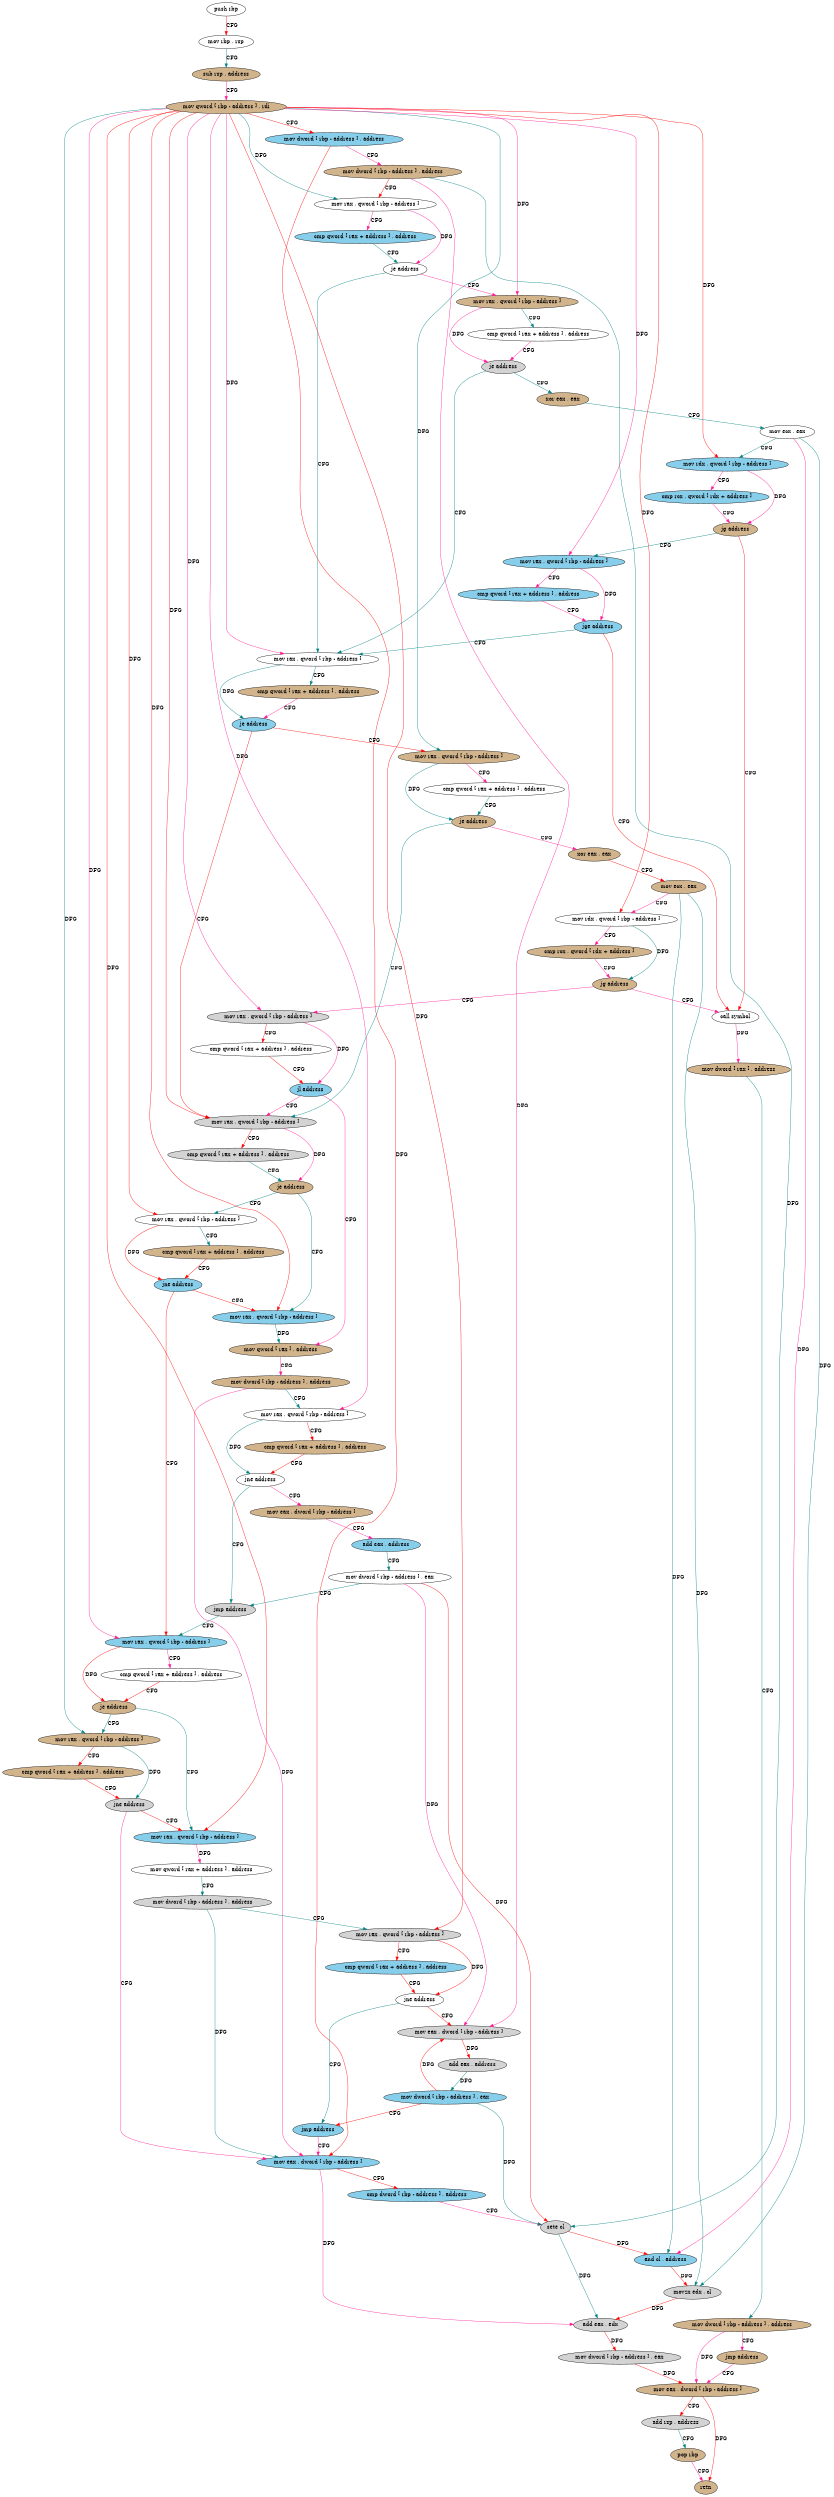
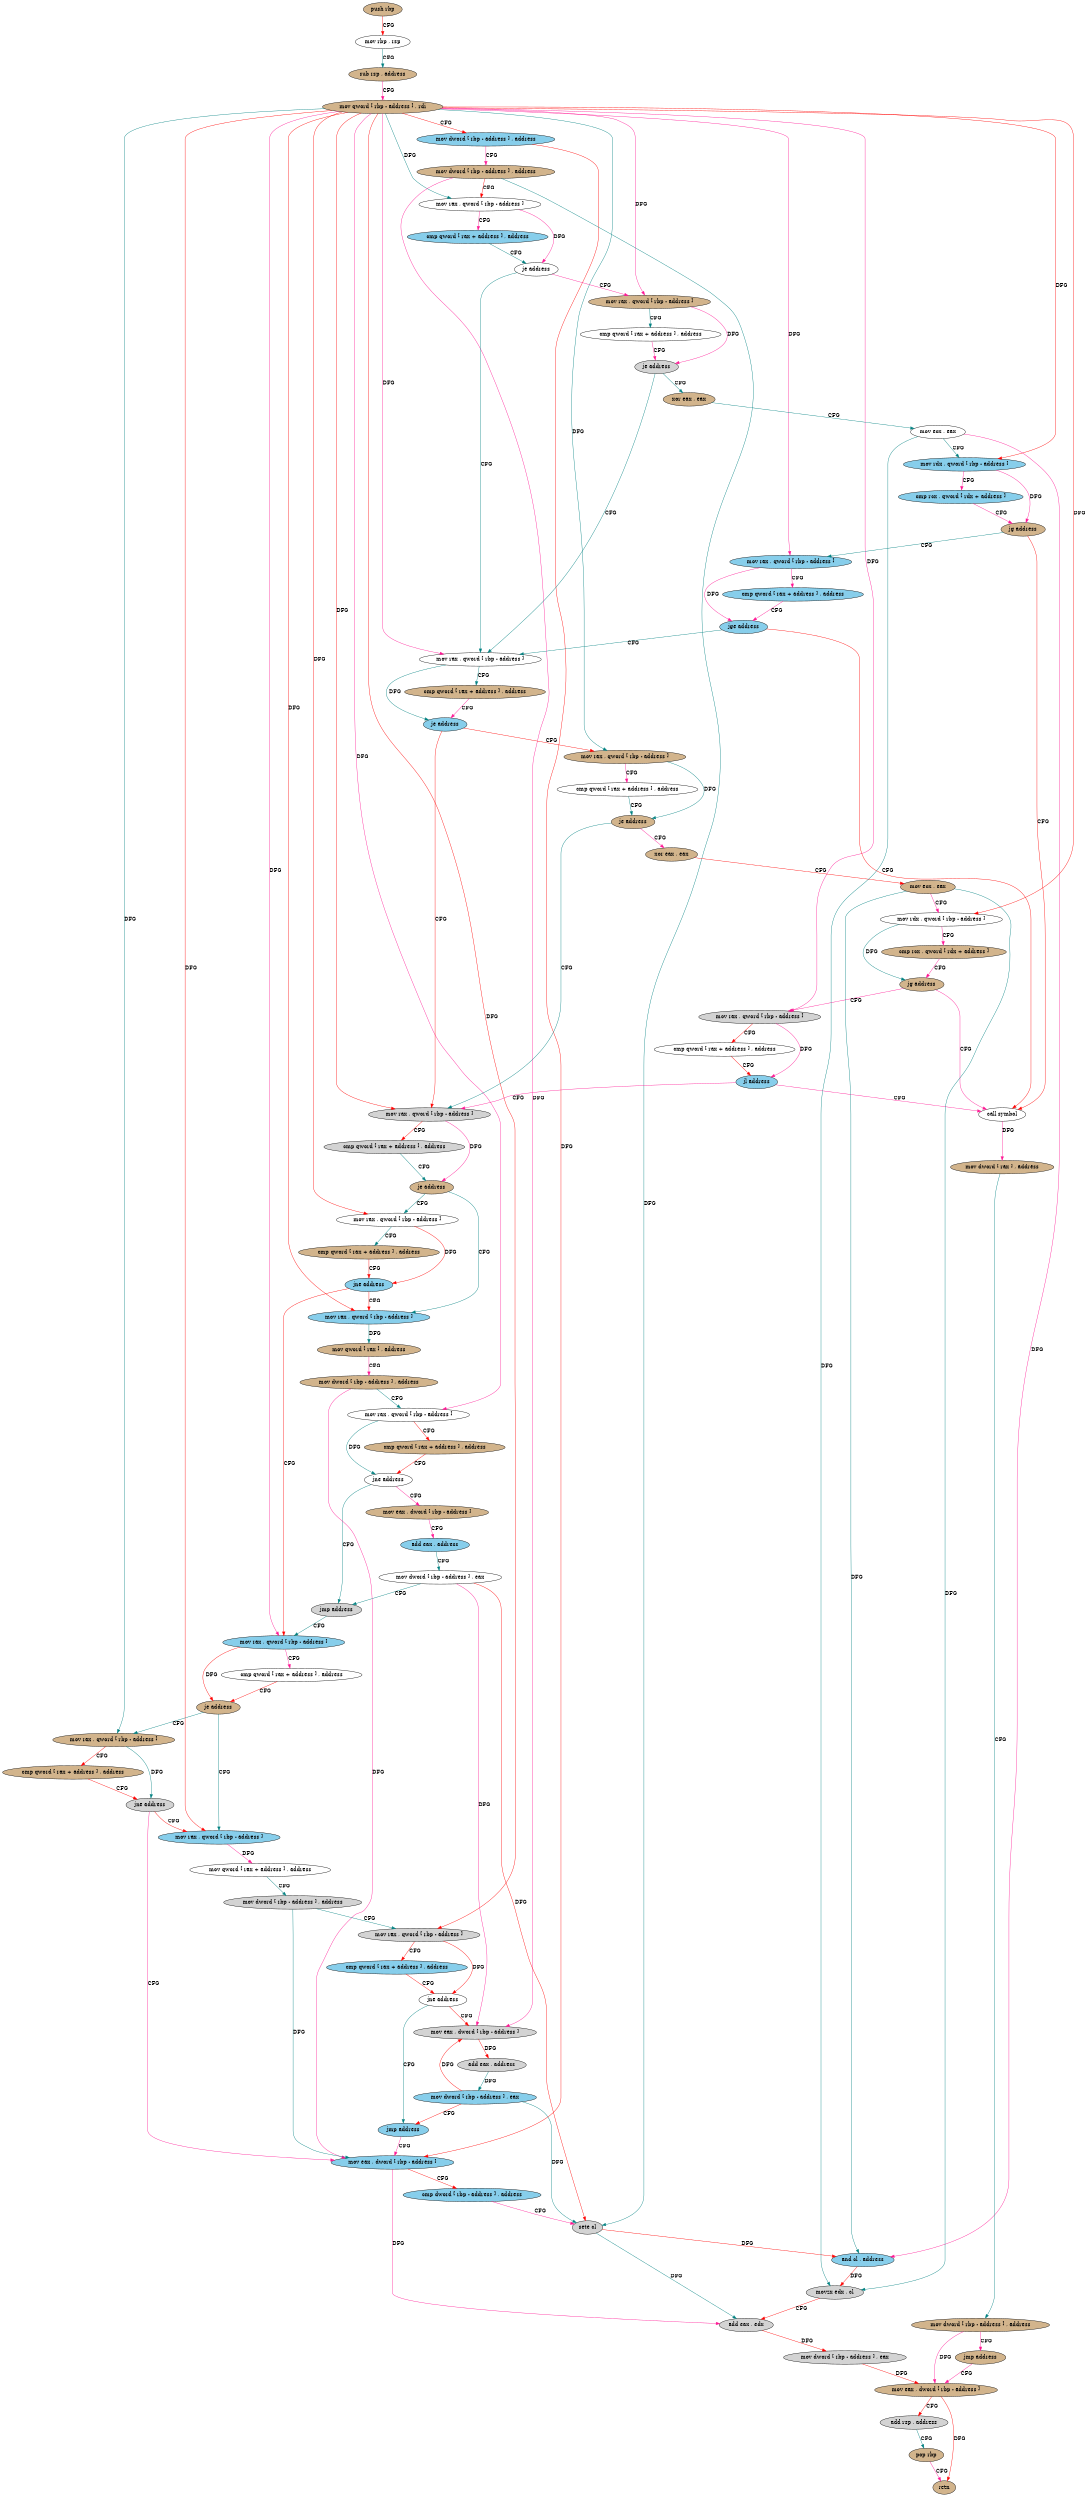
(226, 9) -> (383, 9)
(345, 1221) -> (877, 1098)
(658, 2309) -> (802, 2309)
